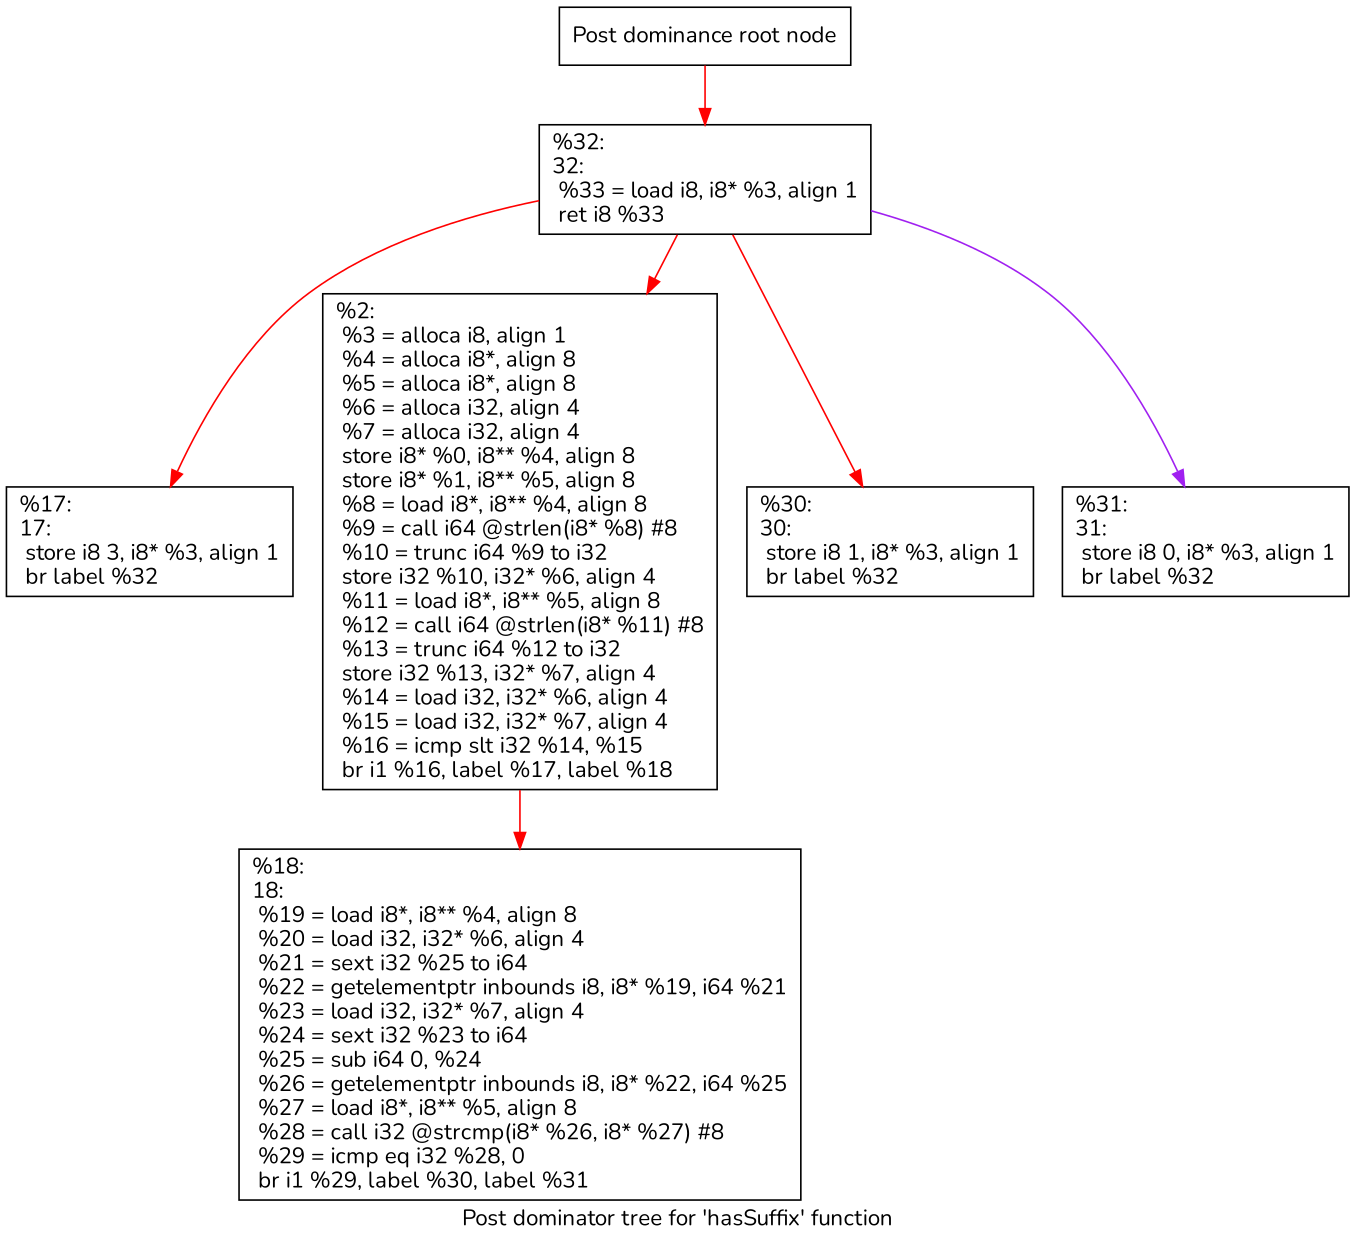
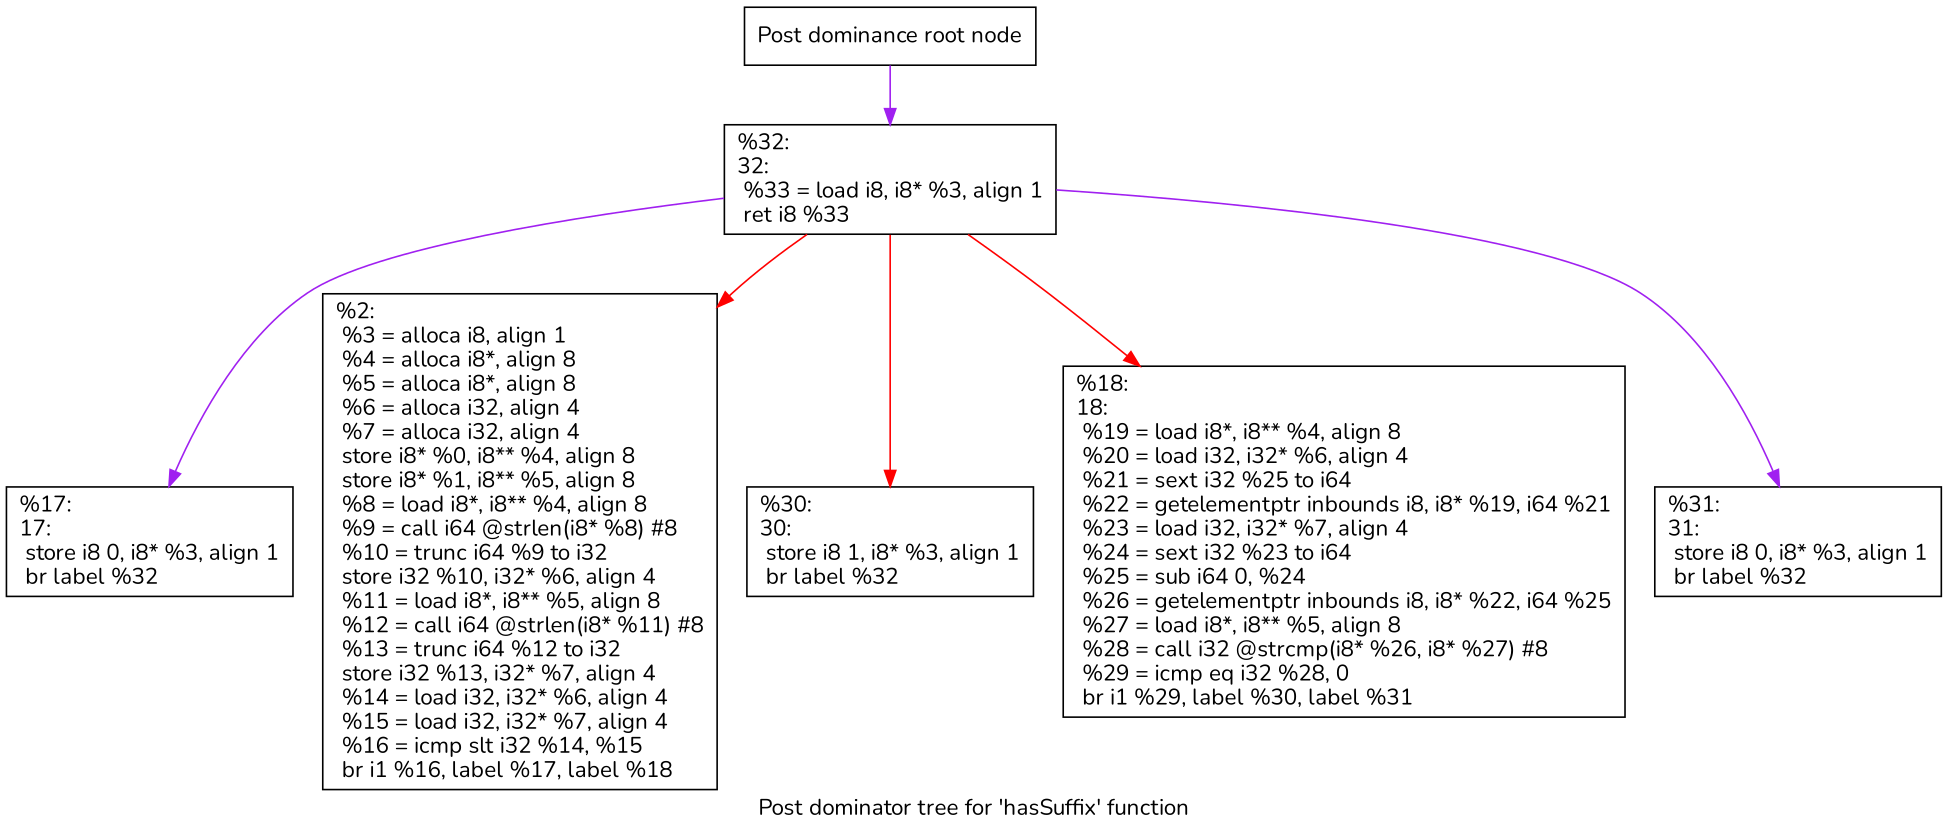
(705, 87) -> (890, 87)
(320, 286) -> (402, 255)
(150, 553) -> (150, 553)
(520, 811) -> (1049, 294)
